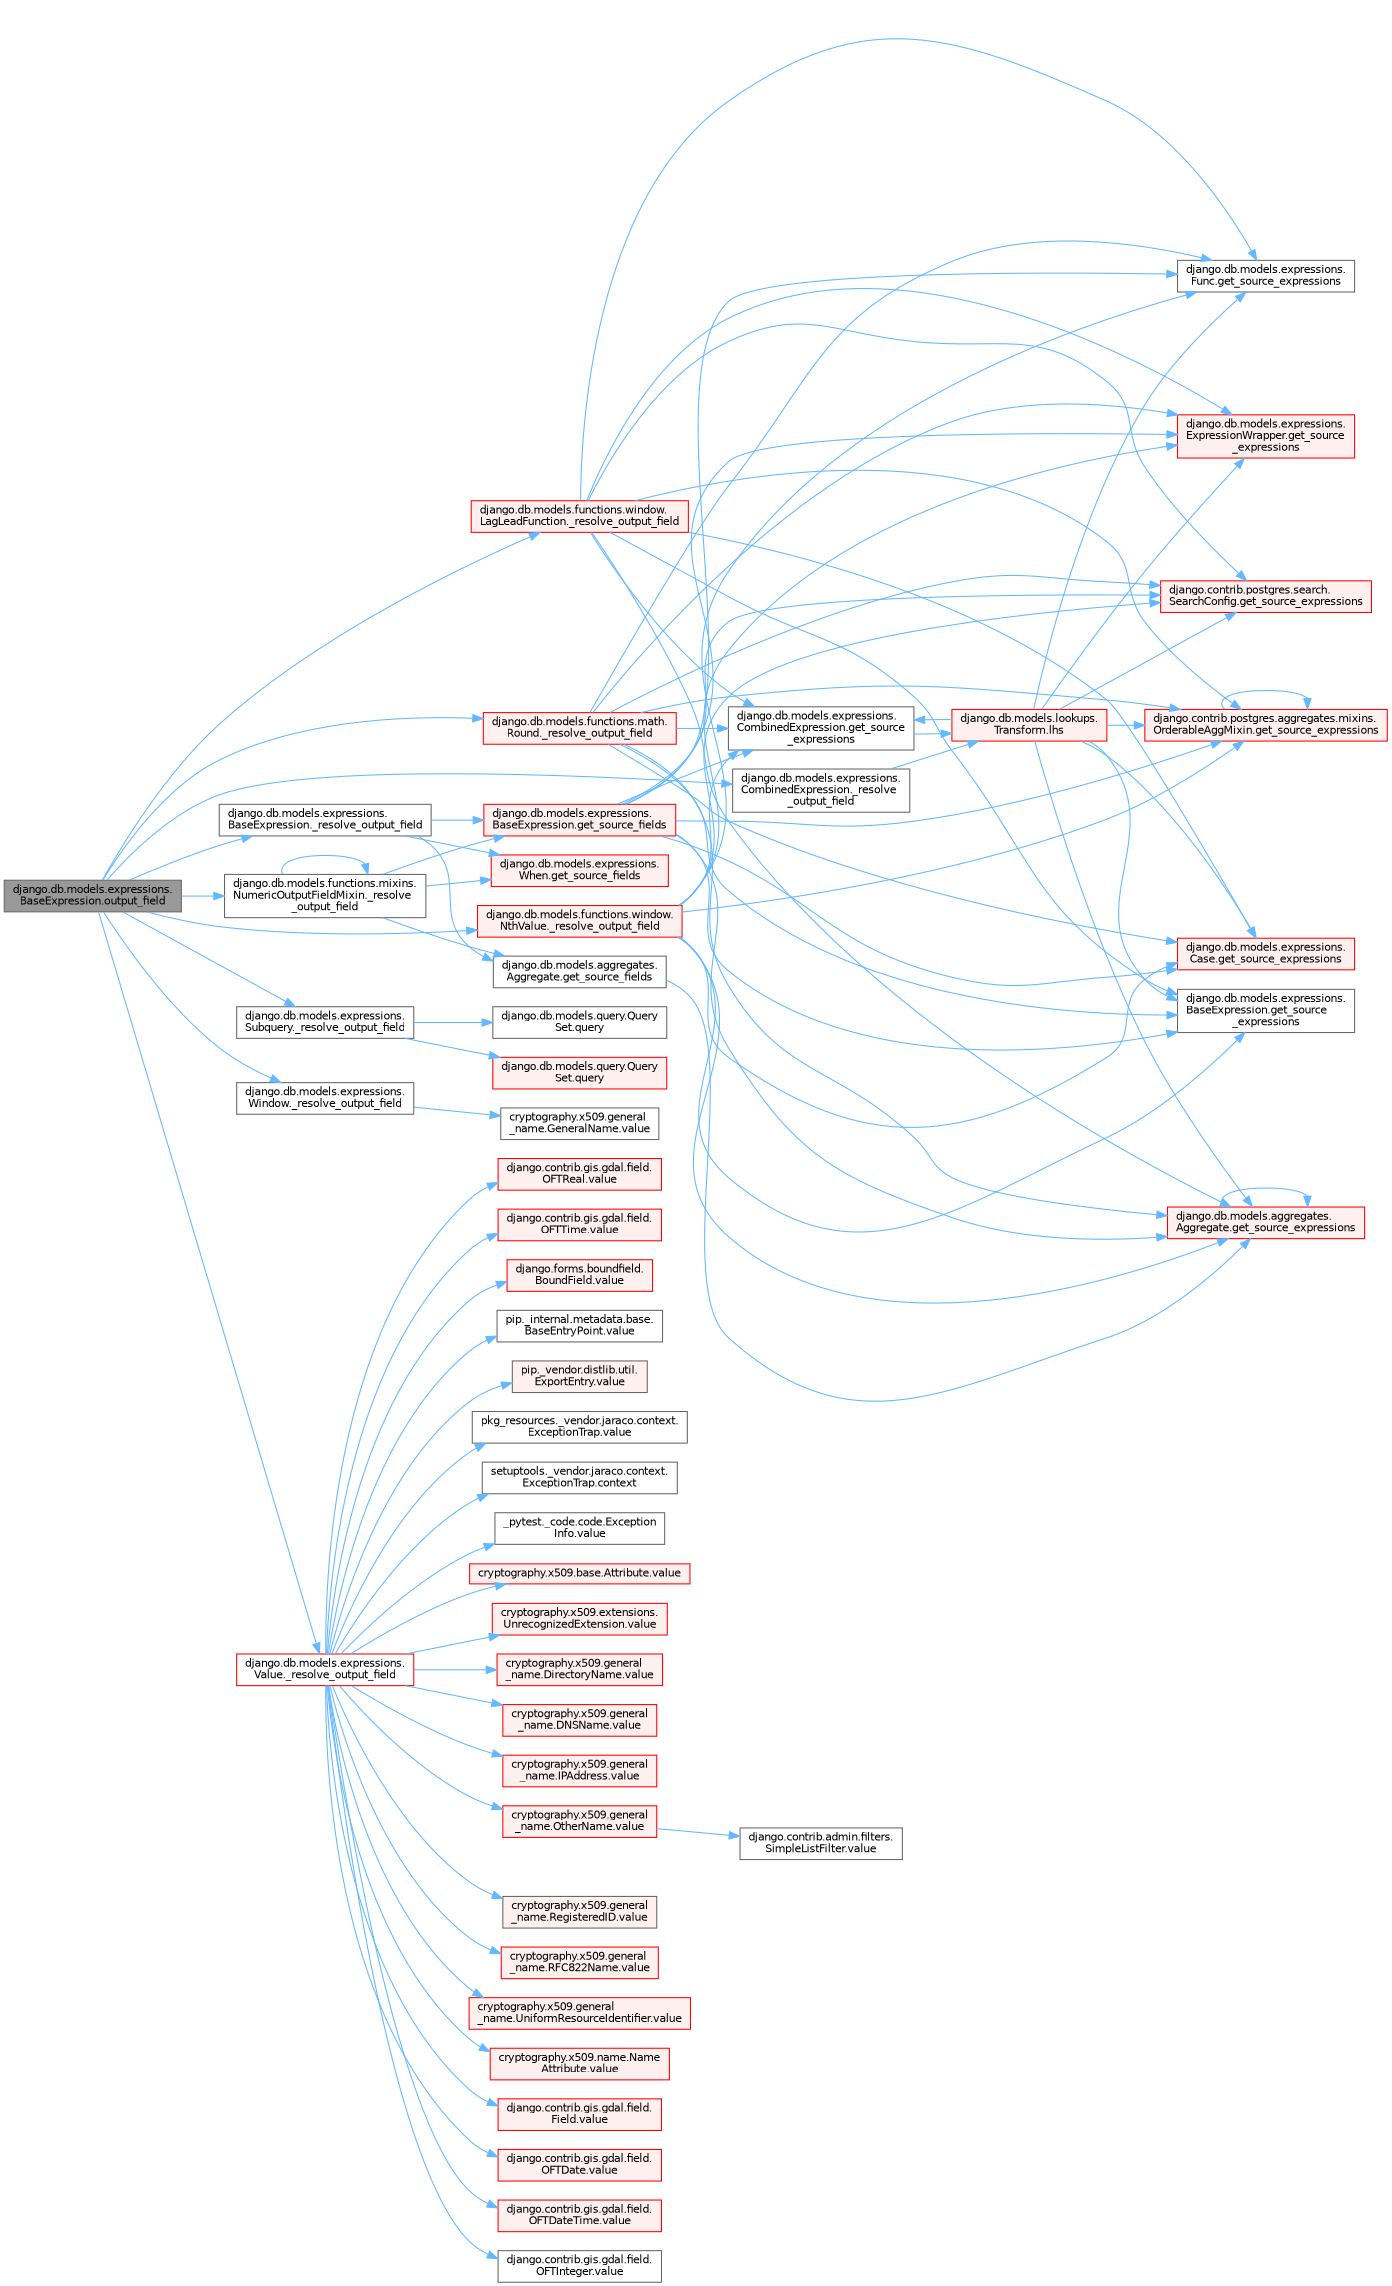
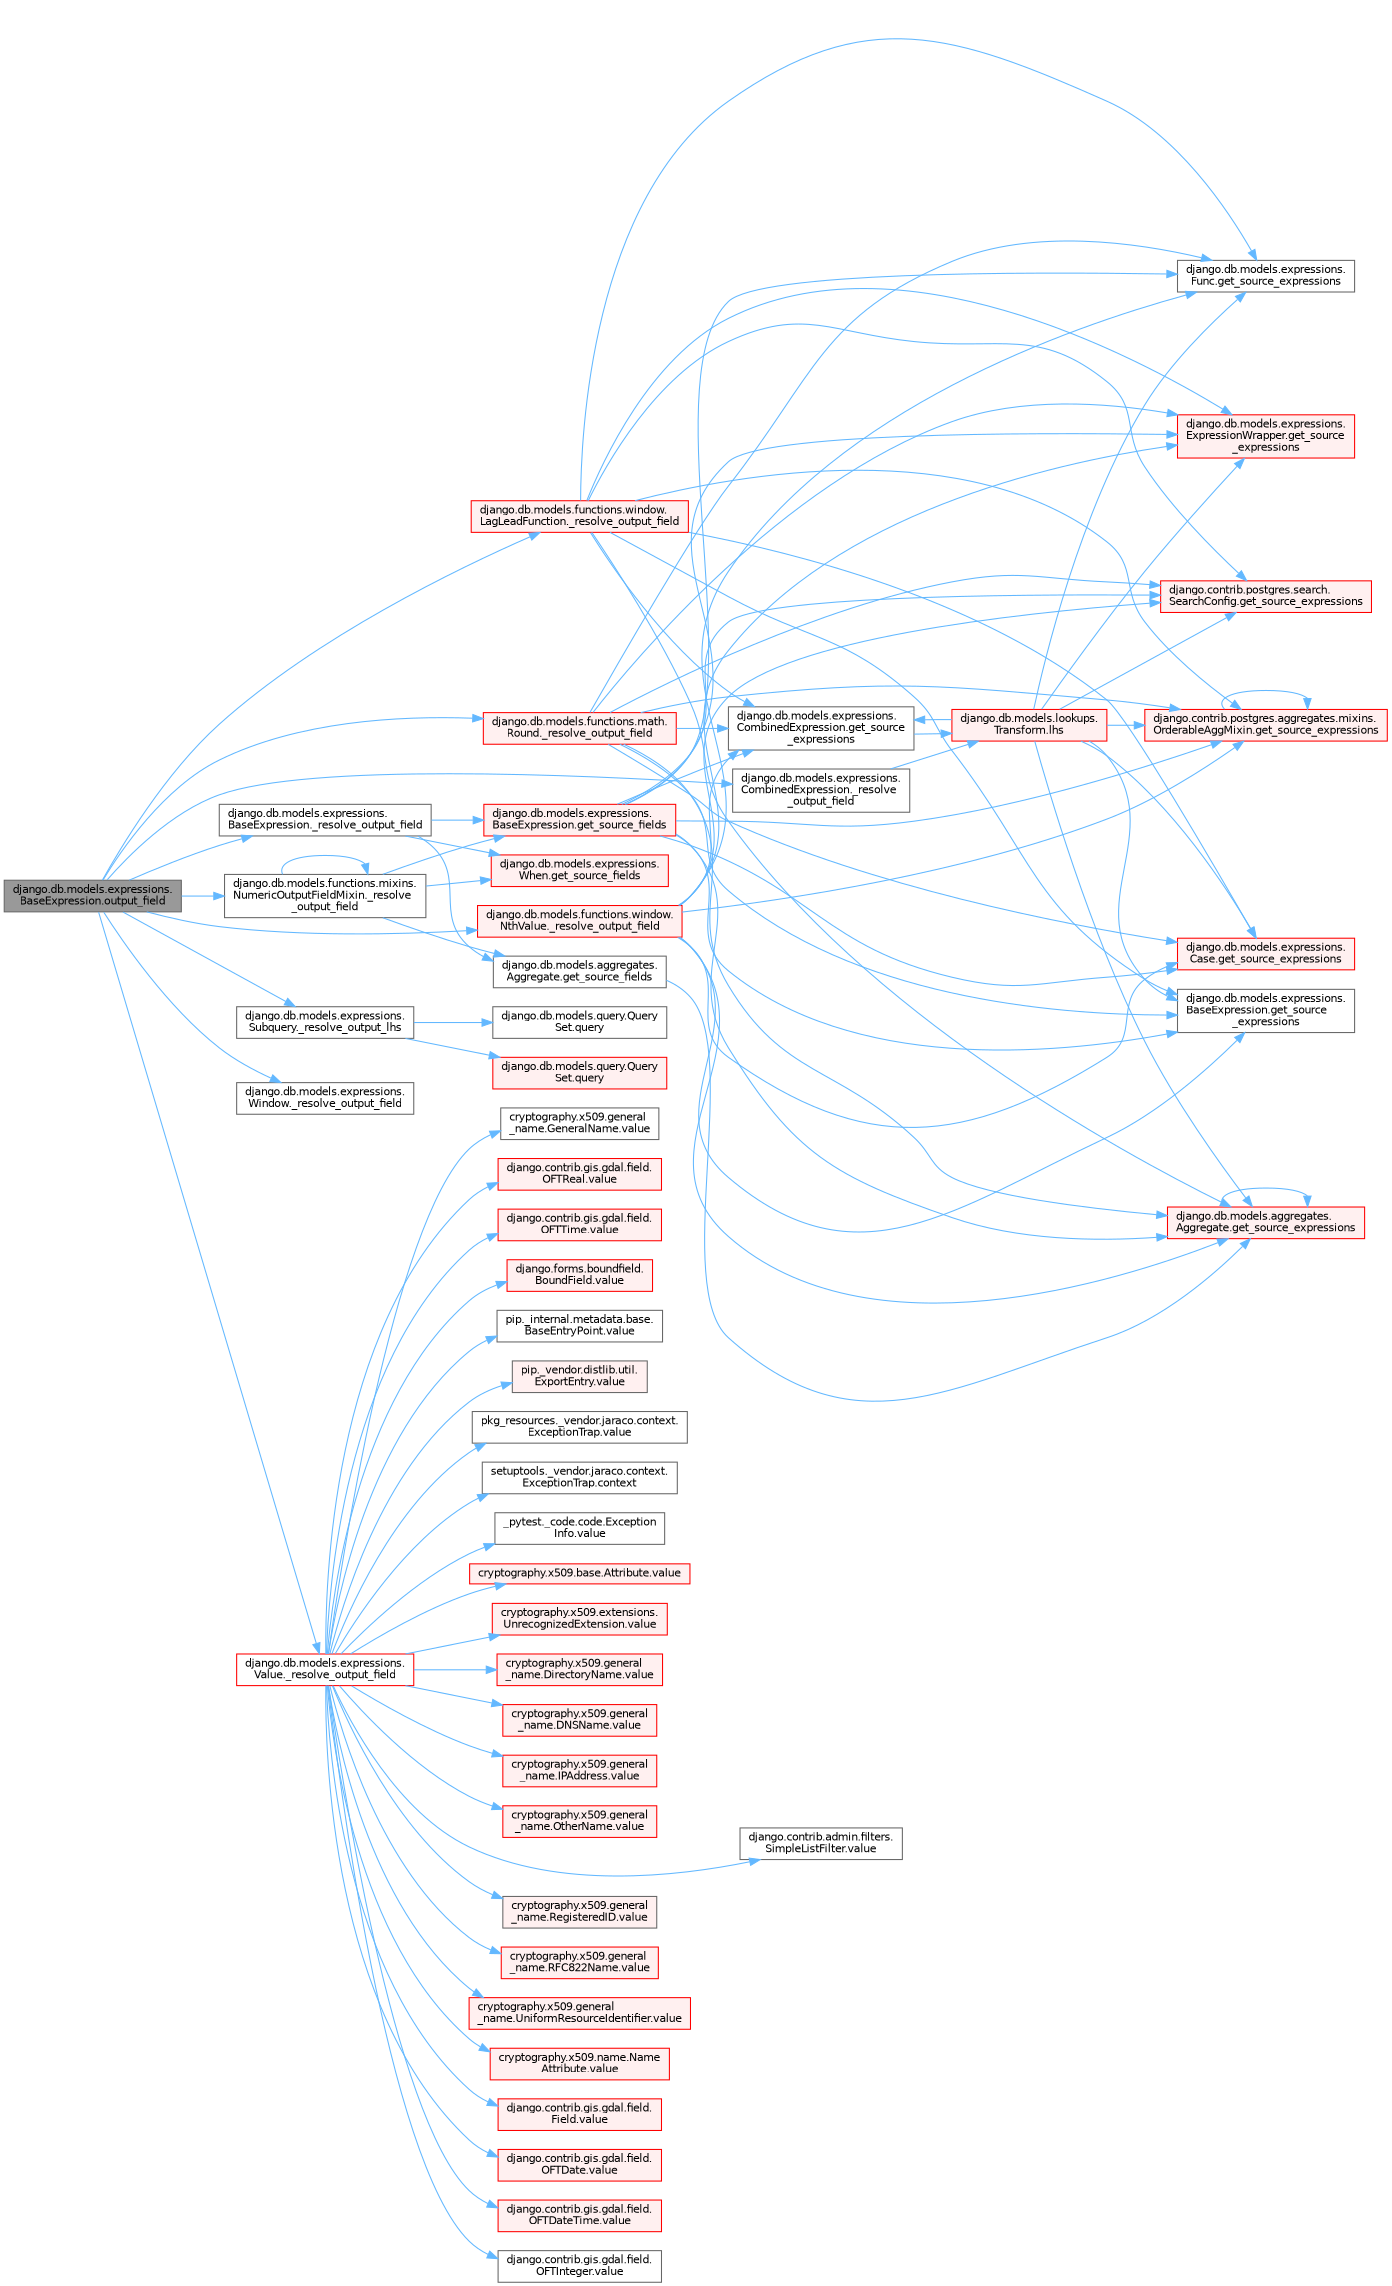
(325, 1023) -> (325, 1023)
(452, 1111) -> (385, 1354)
(693, 1832) -> (502, 1860)
